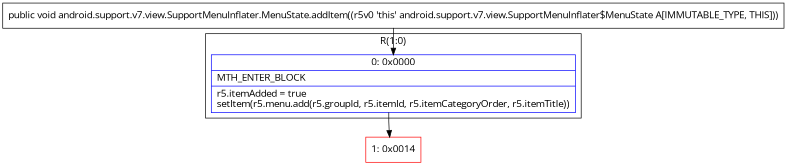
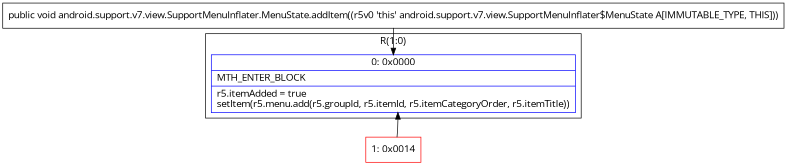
(389, 122) -> (398, 128)
